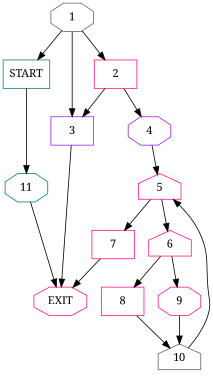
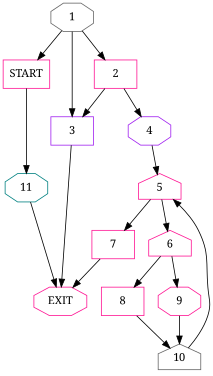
(26, 74) -> (26, 74)
